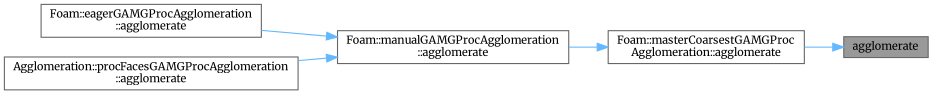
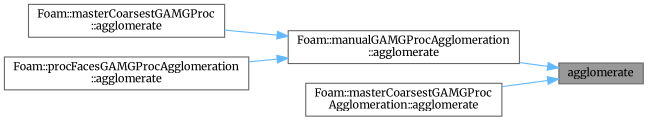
(151, 21) -> (127, 21)
(583, 47) -> (534, 64)
(151, 73) -> (127, 73)
